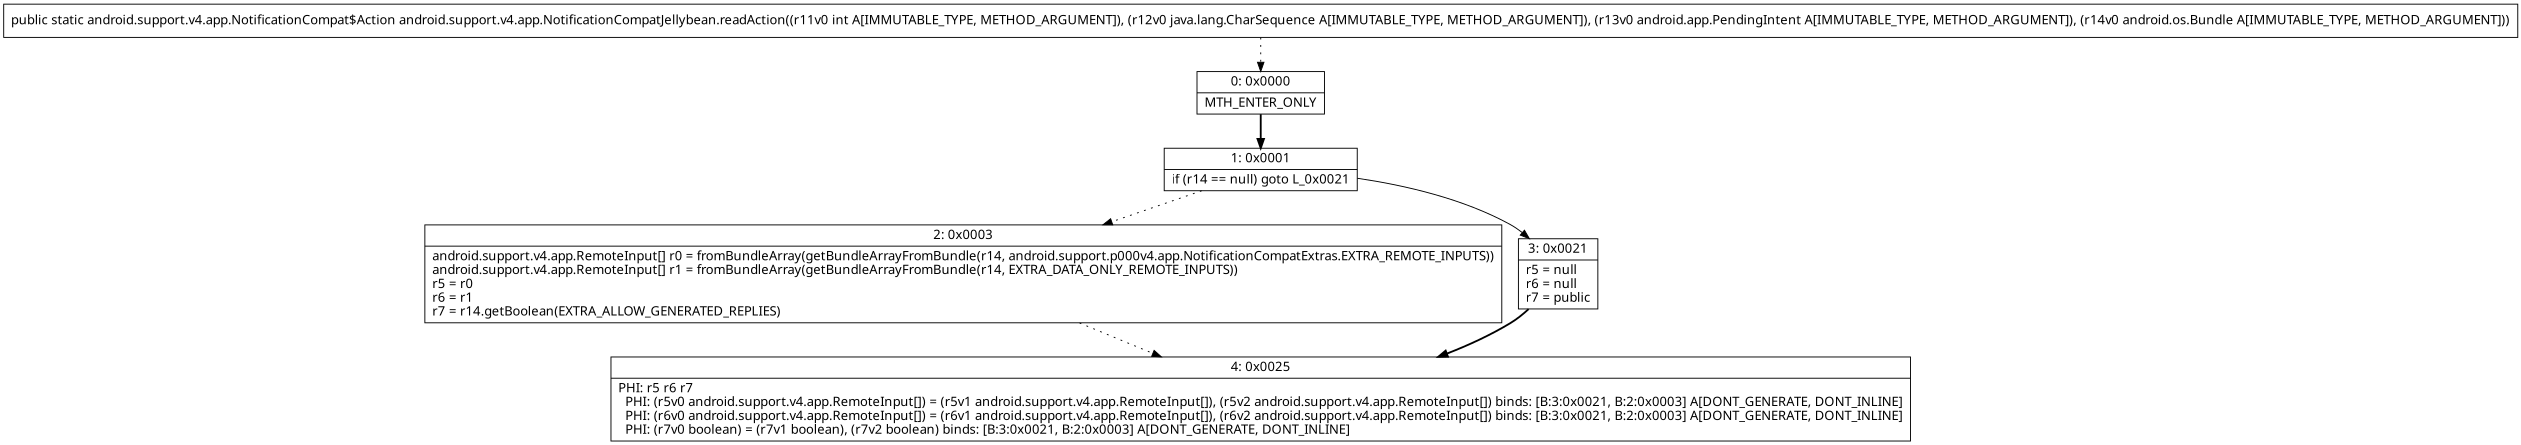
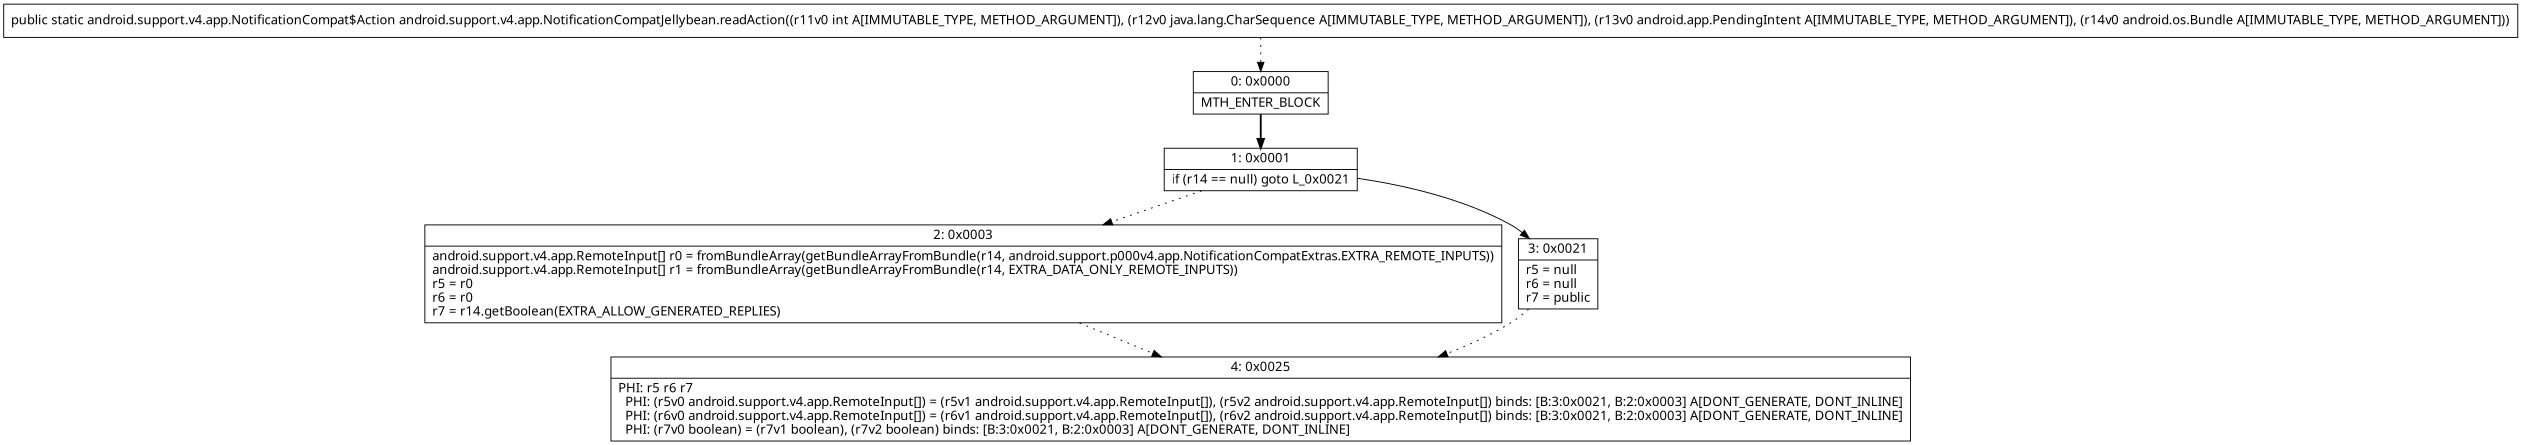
(1261, 103) -> (1261, 103)
(453, 298) -> (453, 298)
(1490, 335) -> (1490, 335)
